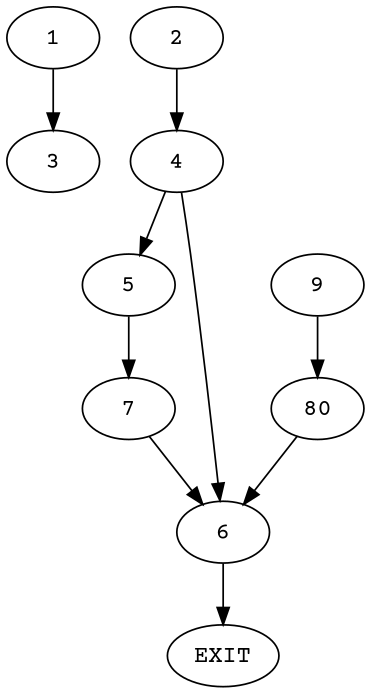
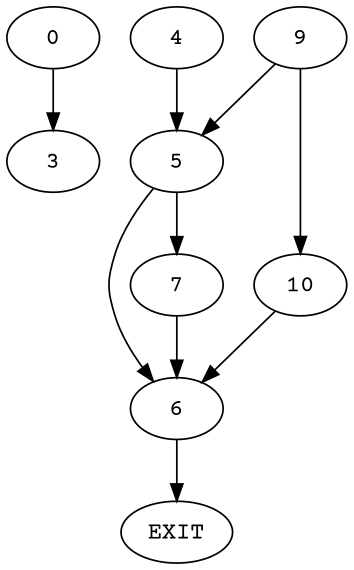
(53, 38) -> (53, 38)
(177, 38) -> none
none -> (245, 93)
(201, 338) -> (110, 276)
(318, 409) -> (300, 285)
